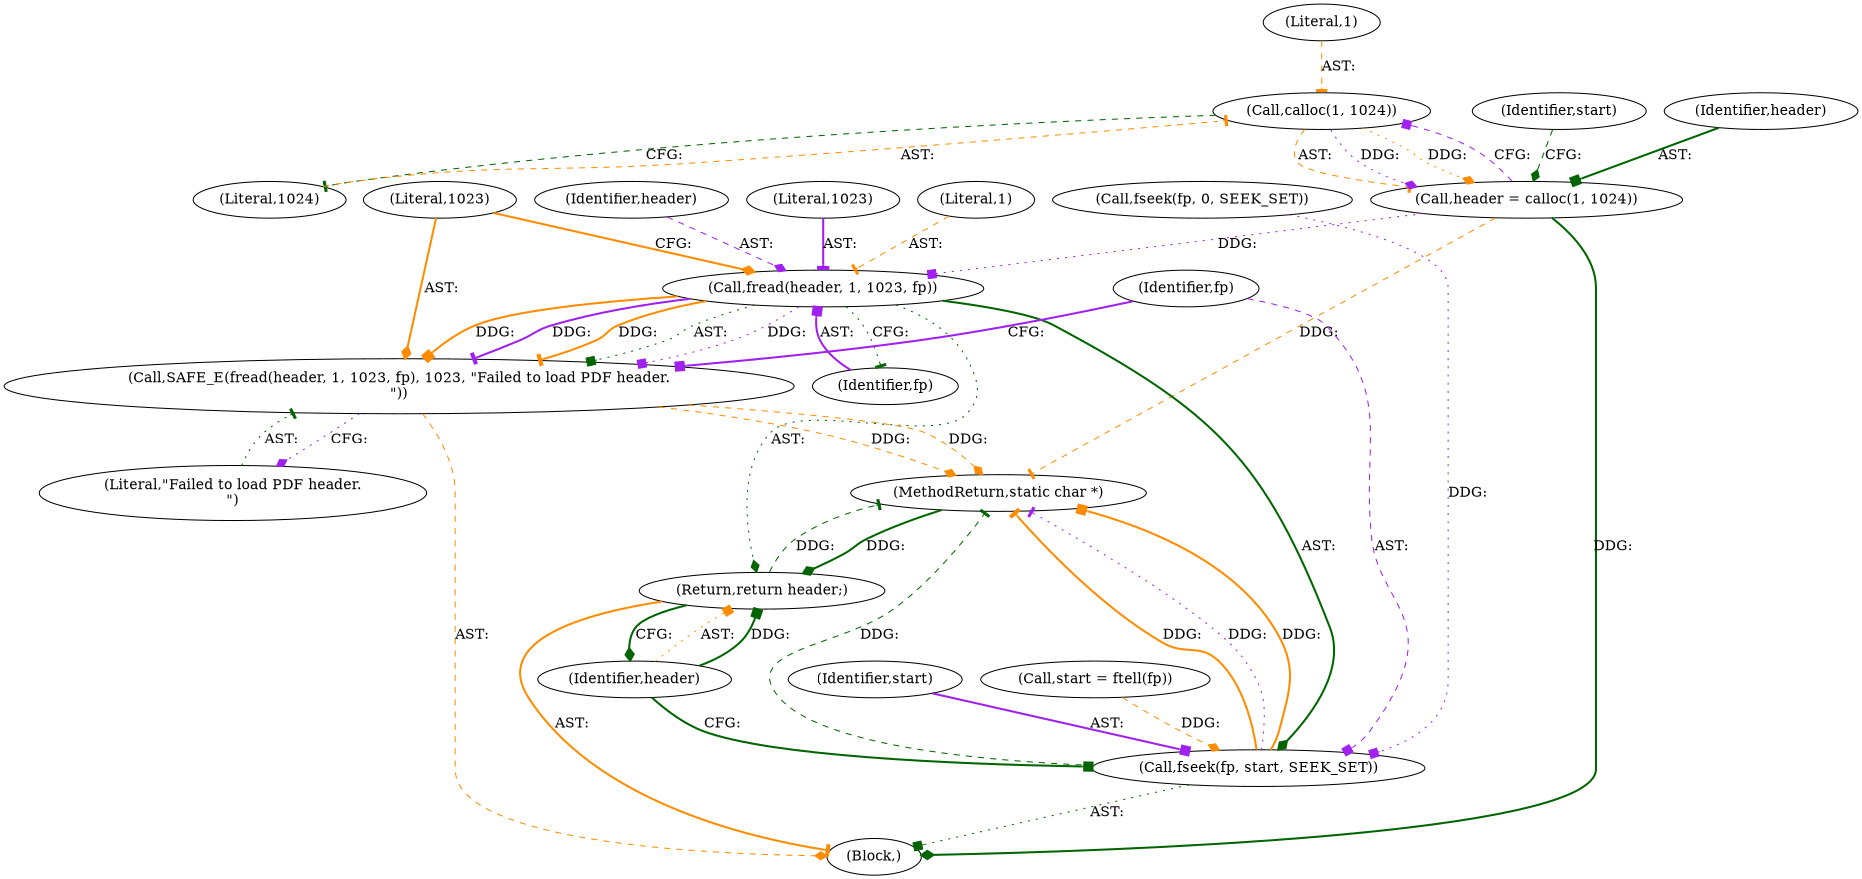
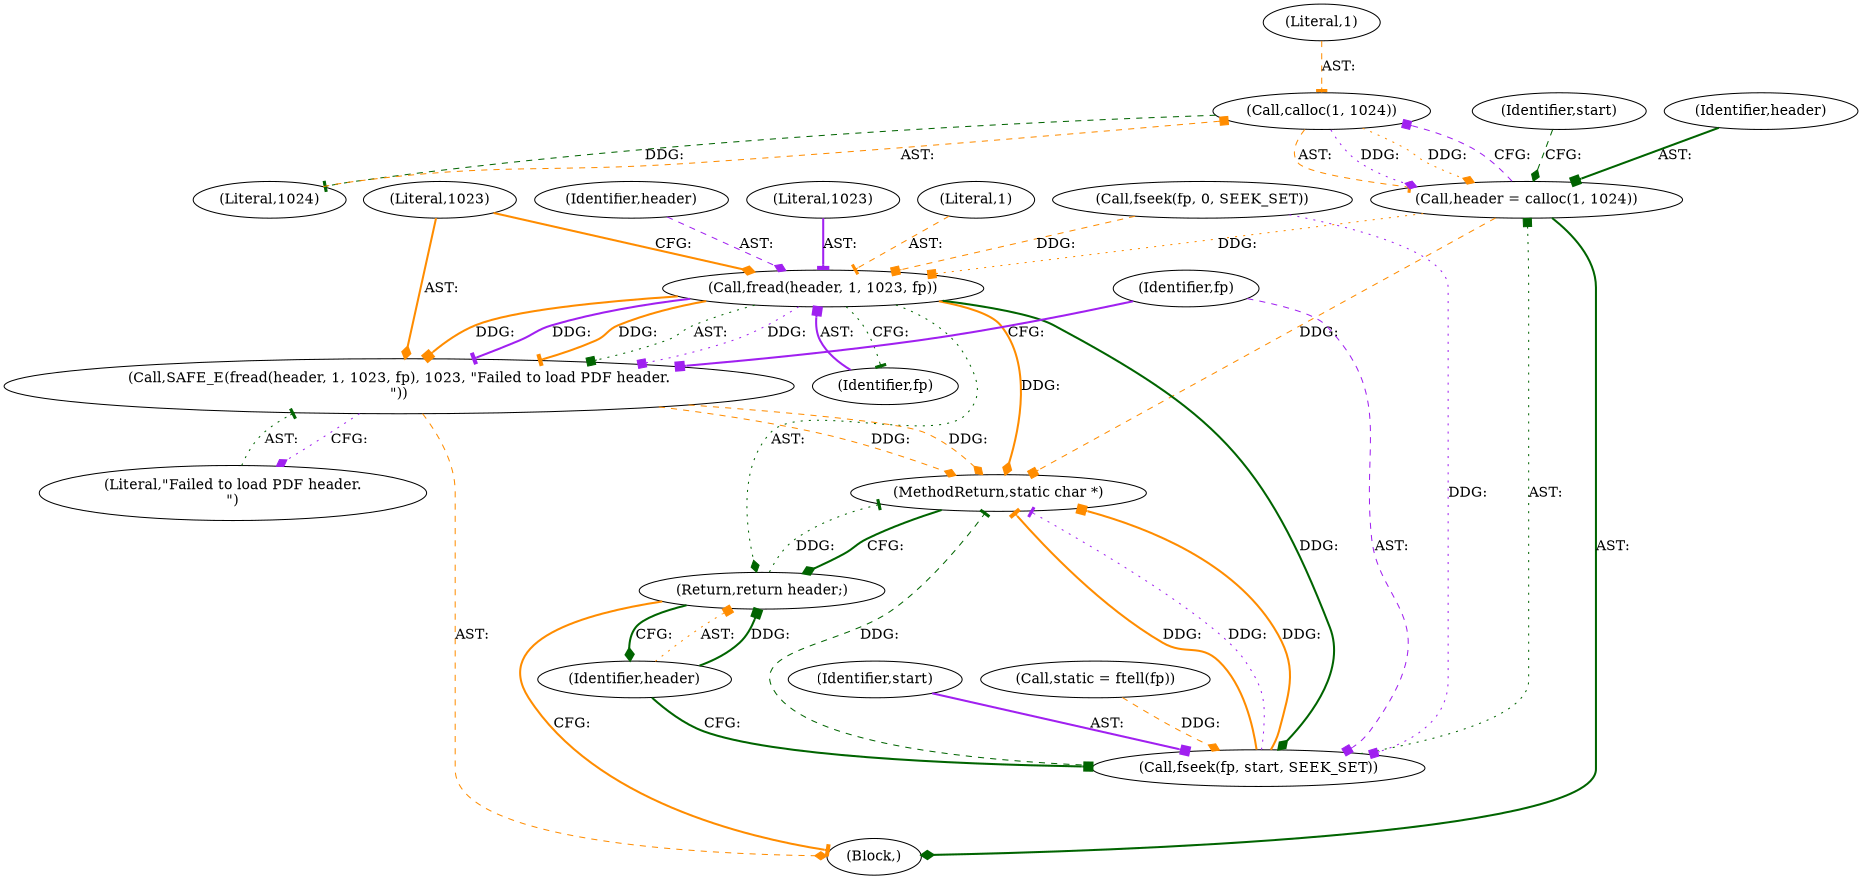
(667, 155) -> (667, 155)
(771, 158) -> (771, 158)
none -> (1018, 243)
(1181, 243) -> (1181, 243)
(1267, 344) -> (1267, 344)
none -> (1017, 359)
(815, 527) -> (815, 527)
(888, 546) -> (888, 546)
(1321, 546) -> (1321, 546)
(1615, 546) -> (1615, 546)
(1095, 679) -> (1095, 679)
(574, 724) -> (574, 724)
(1056, 815) -> (1529, 550)
